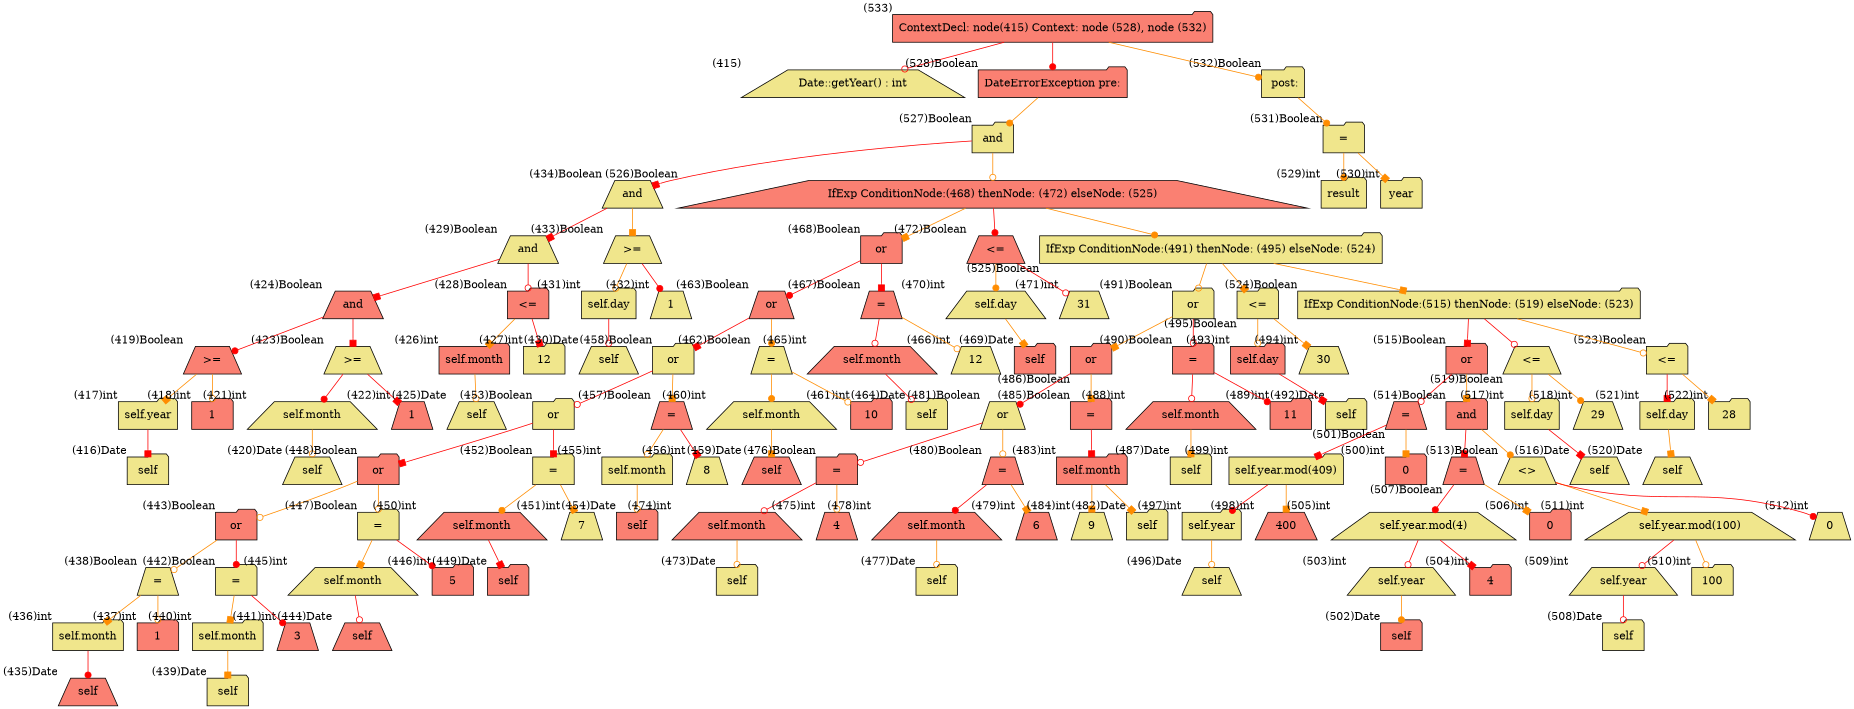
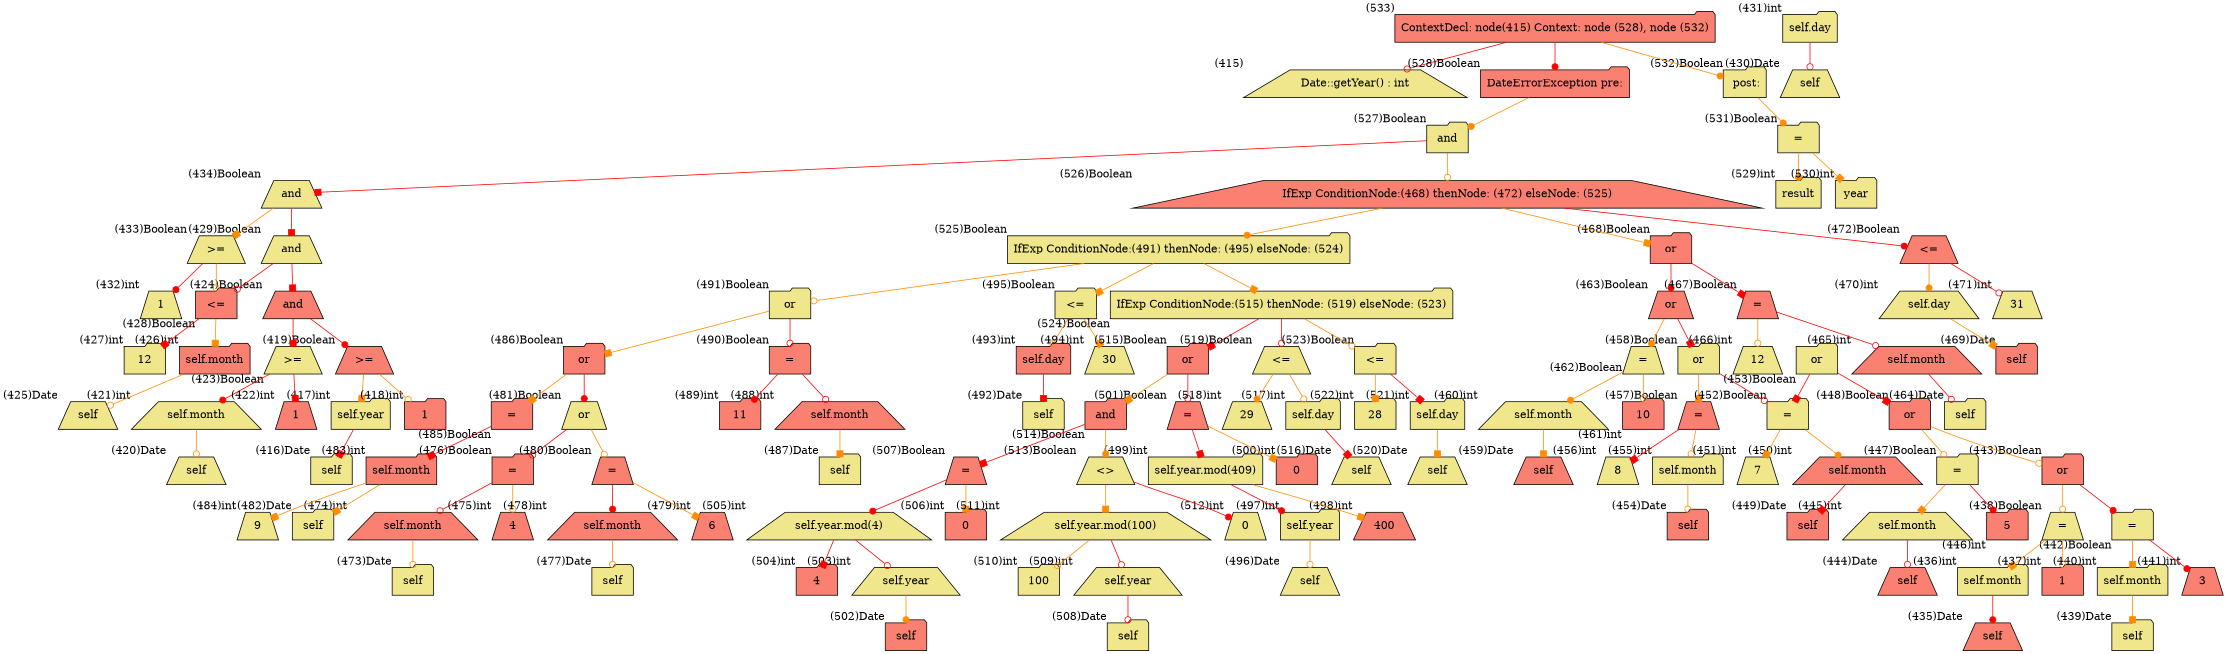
(622, 274) -> (216, 274)
(616, 387) -> (1740, 386)
